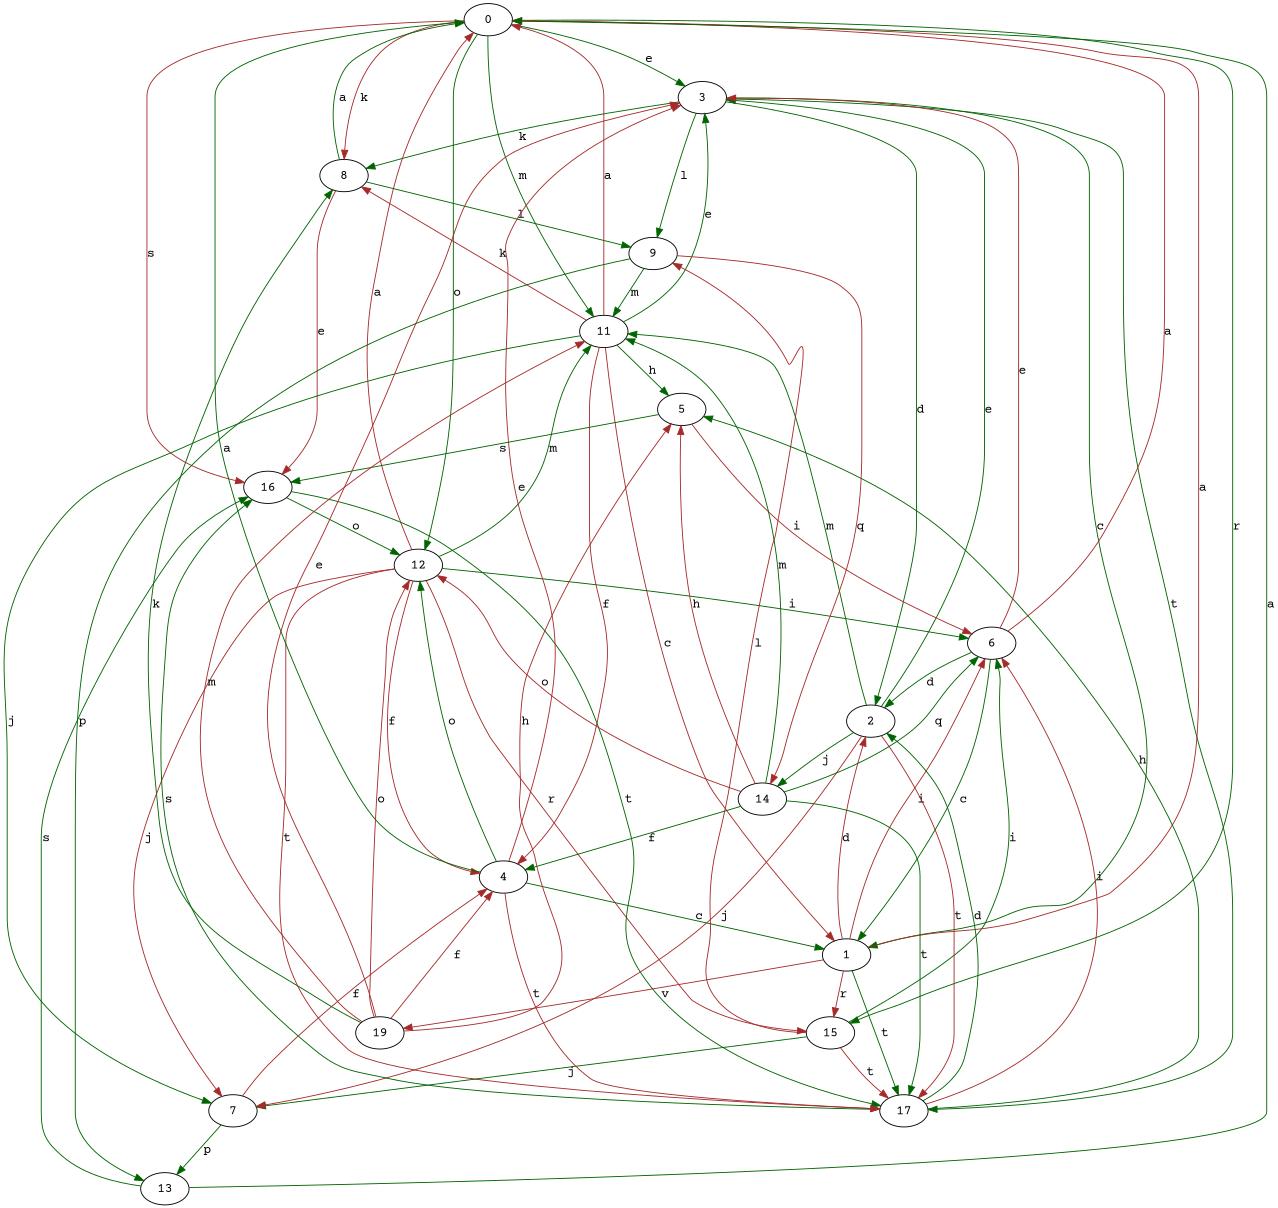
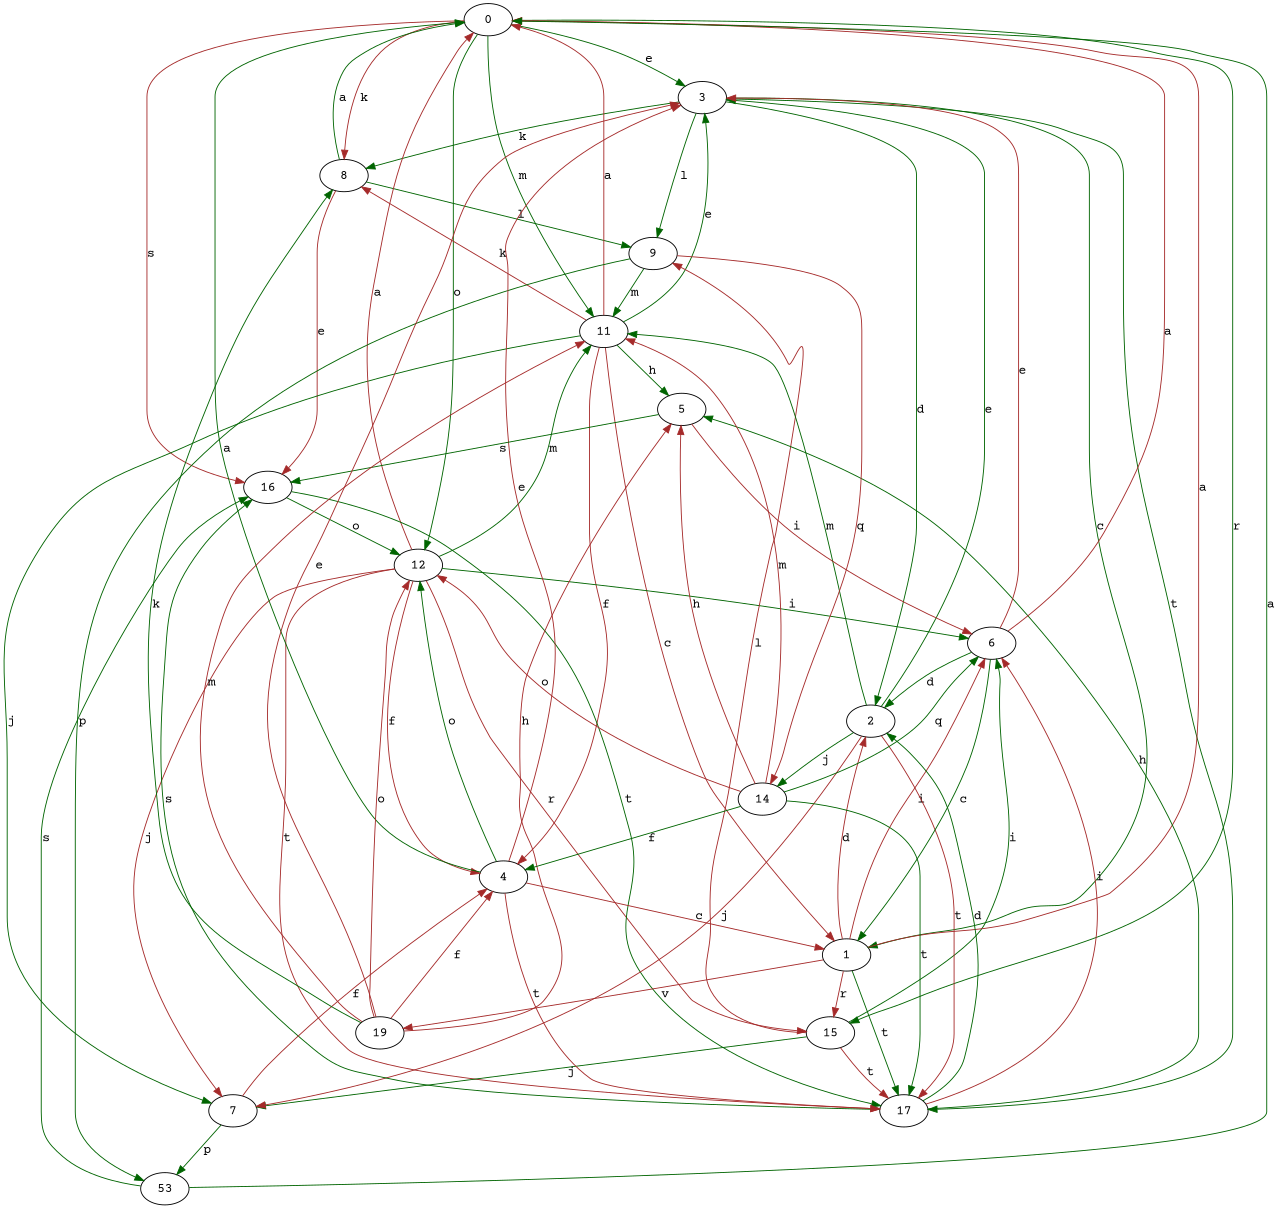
(770, 522) -> (770, 522)
(671, 915) -> (671, 915)
(165, 1189) -> (165, 1189)
